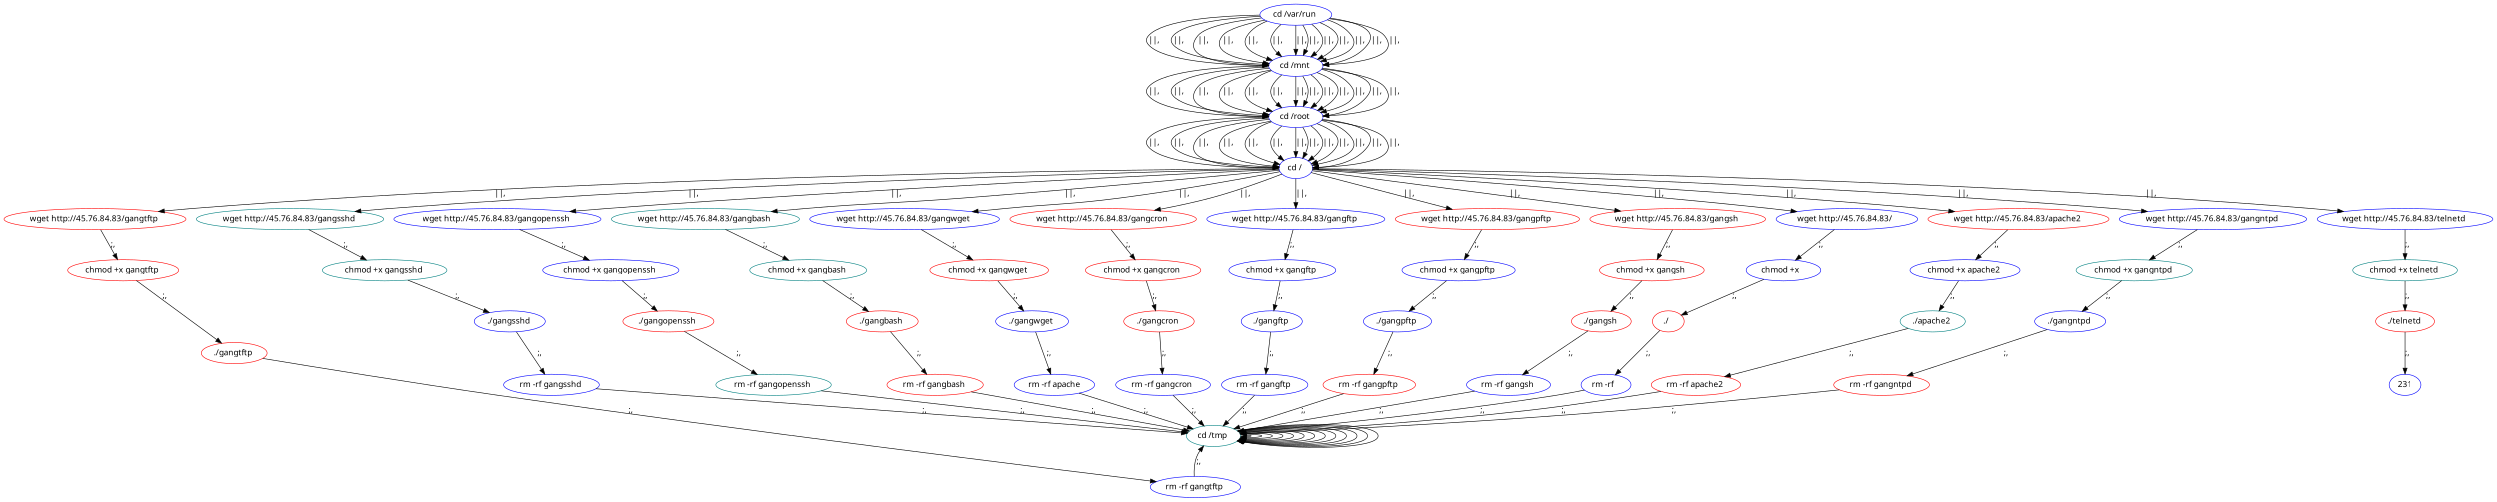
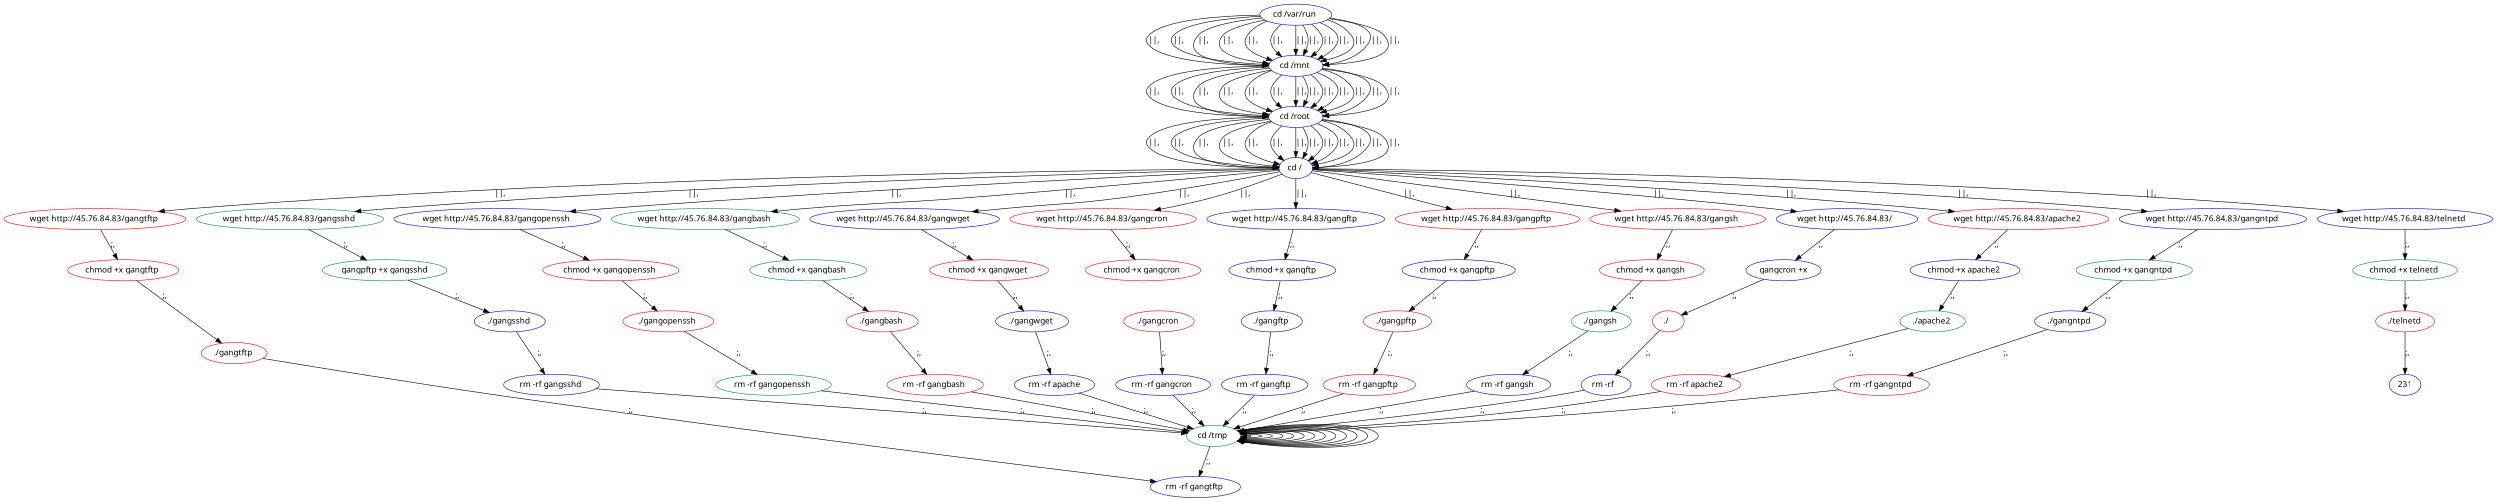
(385, 270) -> (385, 270)
(611, 270) -> (611, 270)
(1783, 270) -> (1783, 270)
(1150, 293) -> none
(1397, 321) -> (1397, 321)
(1601, 321) -> (1601, 321)
(1195, 463) -> (1206, 459)
